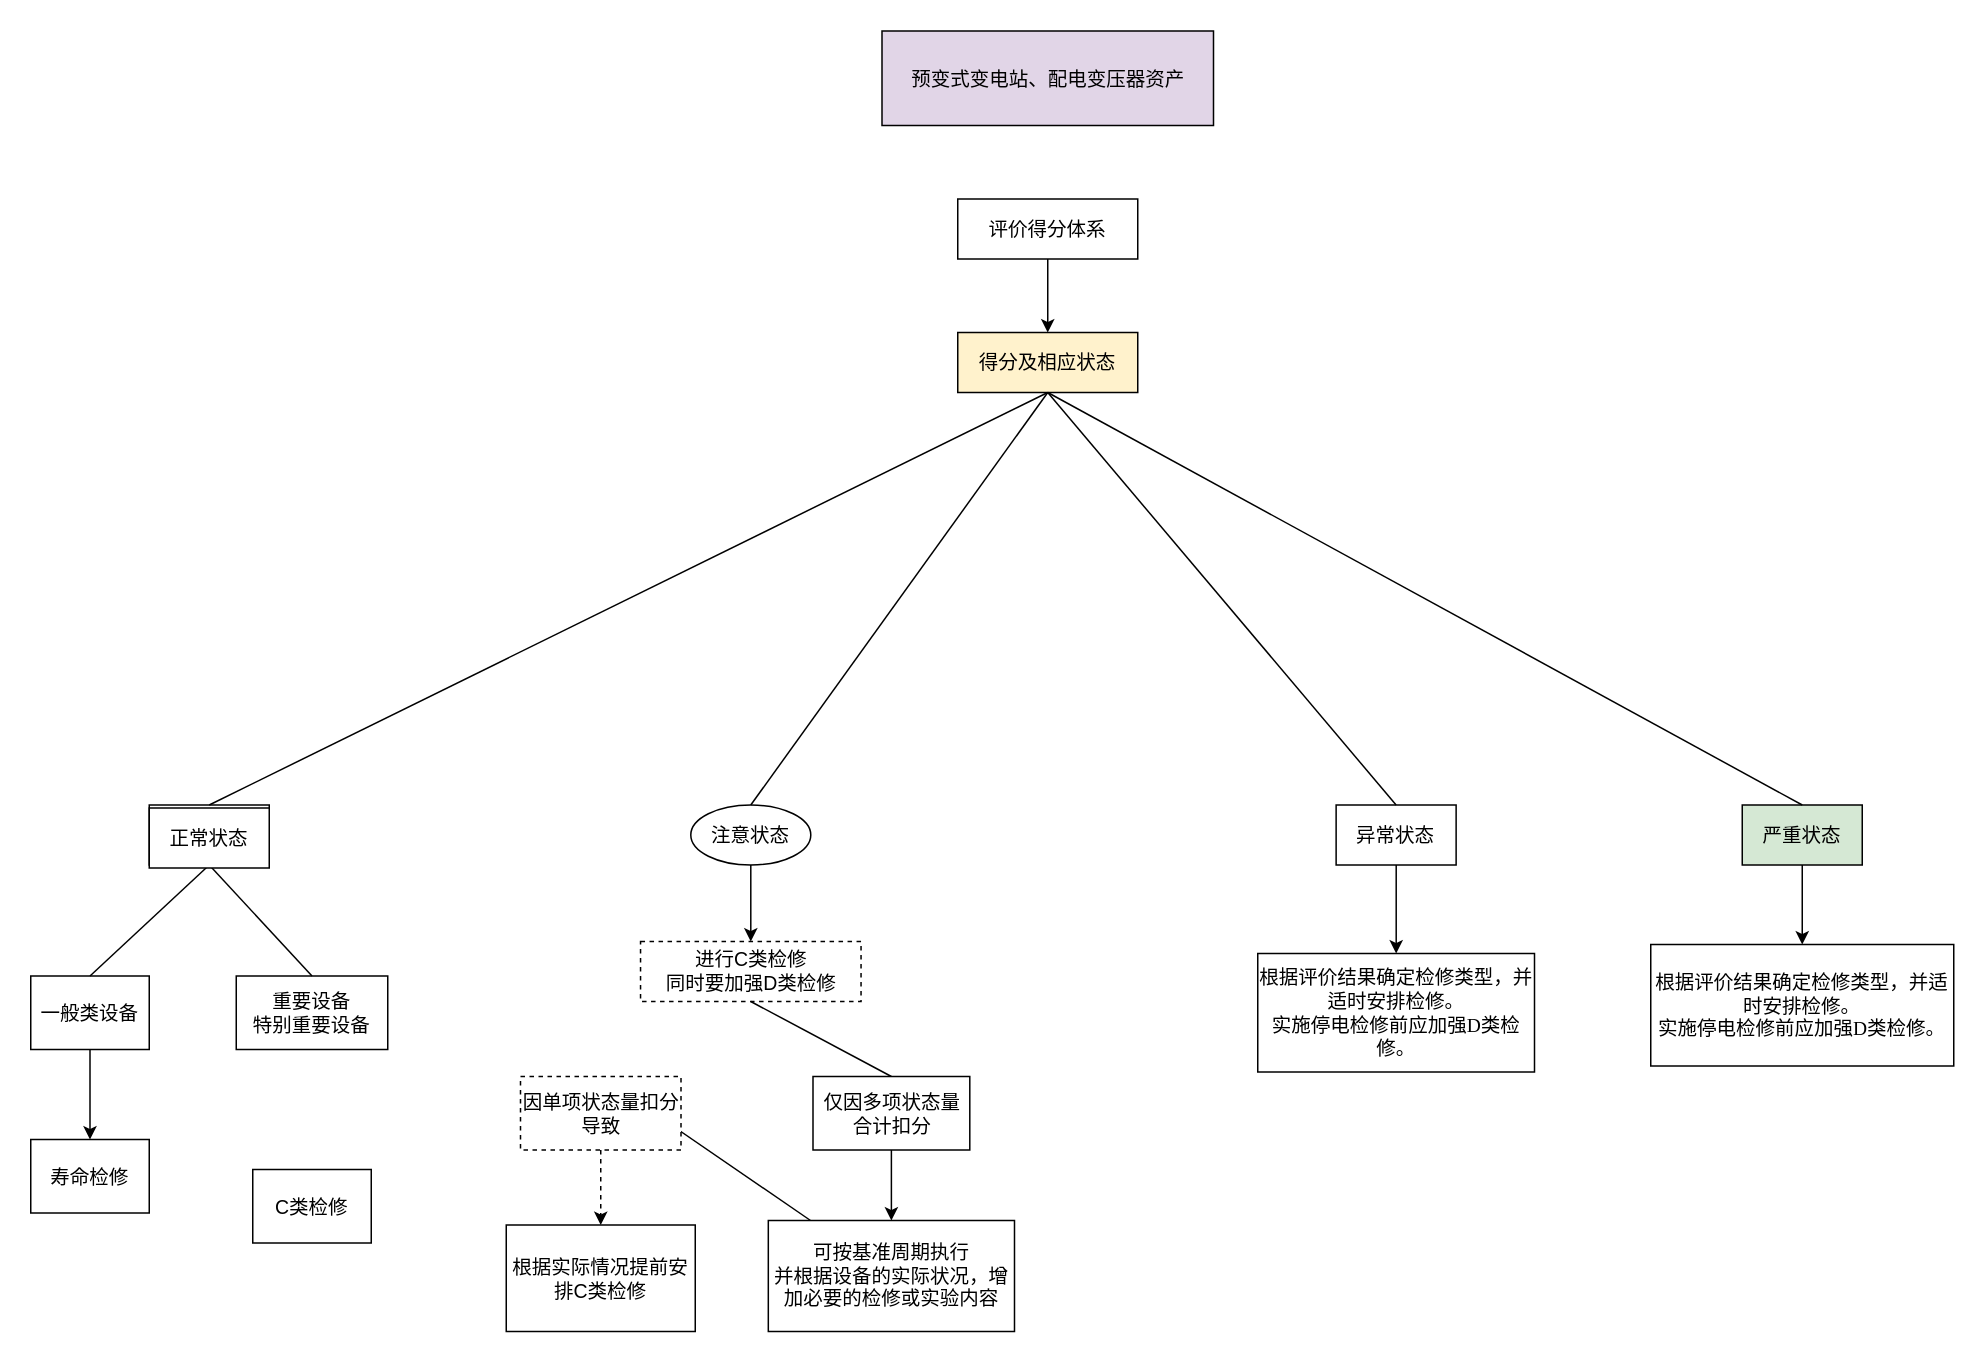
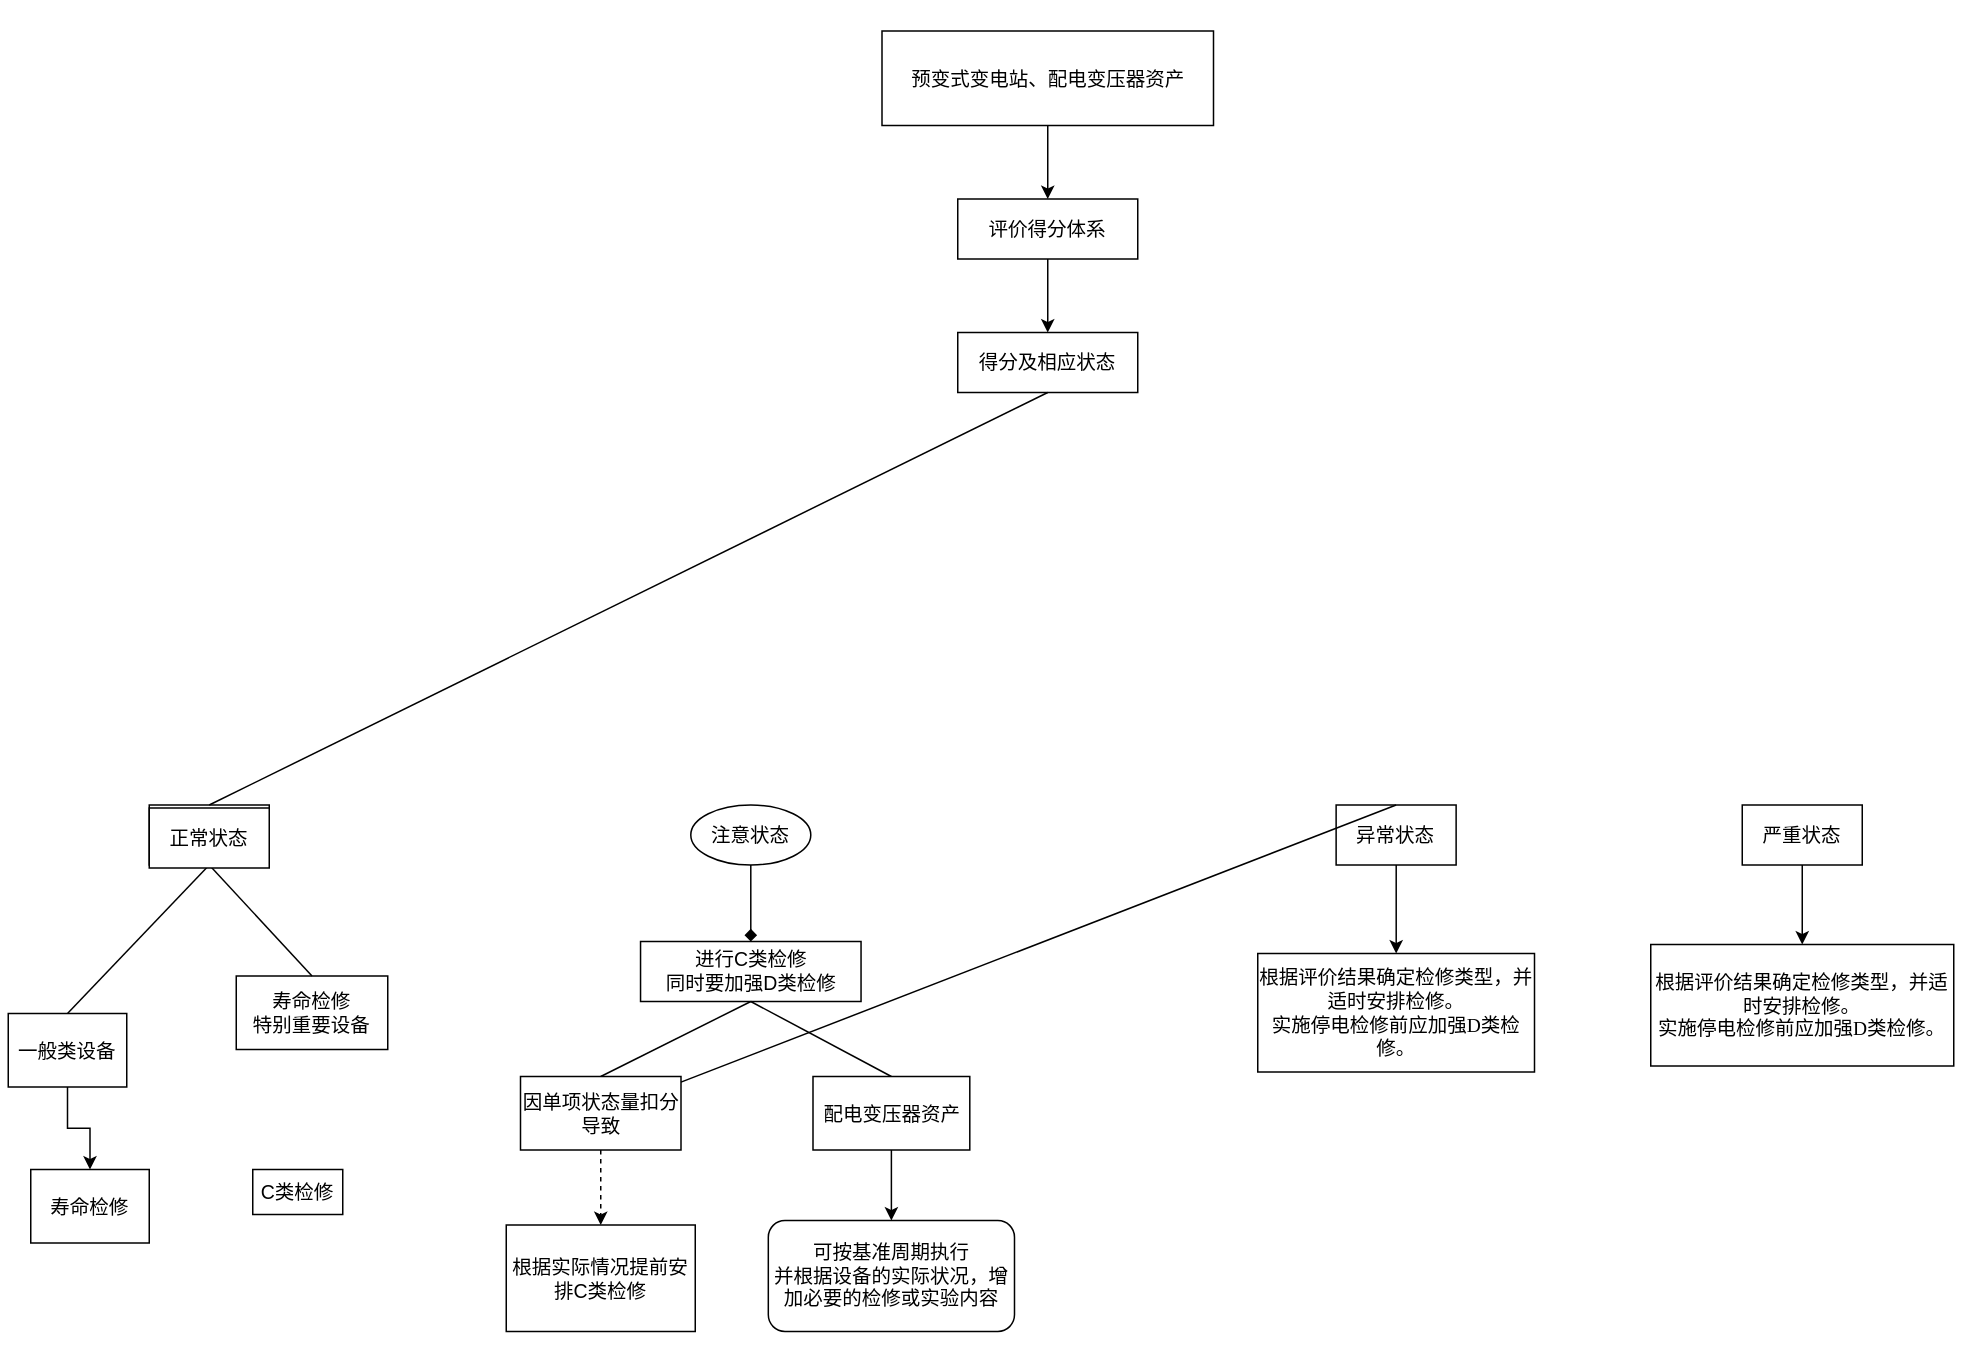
(1048, 78) -> (1048, 78)
none -> (1048, 157)
(1048, 362) -> (1048, 362)
(898, 600) -> none
(1427, 600) -> none
(1224, 601) -> (1039, 943)
(1802, 835) -> (1802, 835)
(751, 930) -> (751, 929)
(751, 971) -> (751, 971)
(90, 1013) -> (68, 1050)
(312, 1013) -> (312, 1013)
(601, 1113) -> (601, 1113)
(893, 1114) -> (893, 1114)
(744, 1174) -> (674, 1039)
(90, 1176) -> (90, 1206)
(312, 1206) -> (298, 1192)
(891, 1276) -> (891, 1276)
